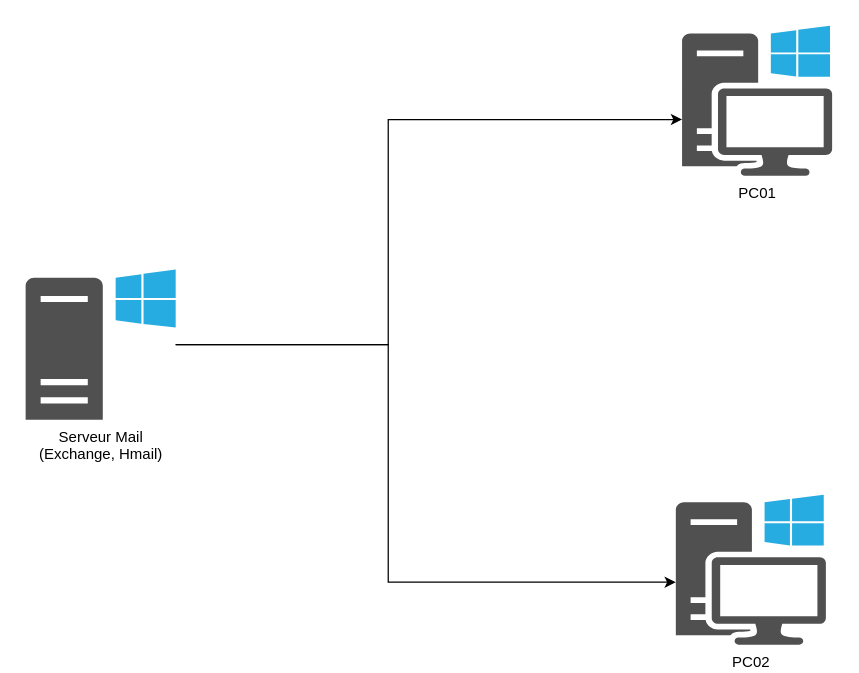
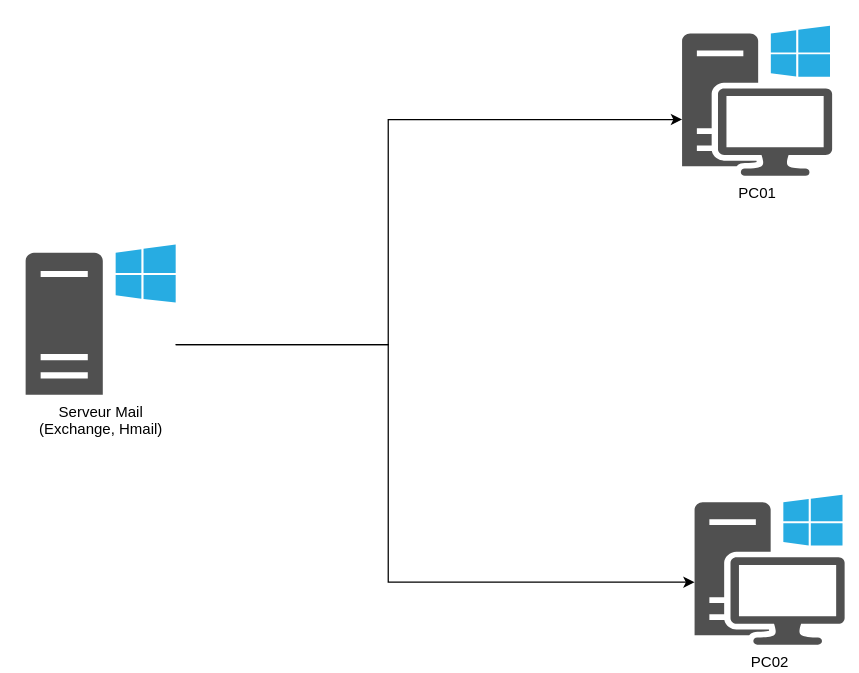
(101, 344) -> (101, 319)
(751, 569) -> (769, 569)
